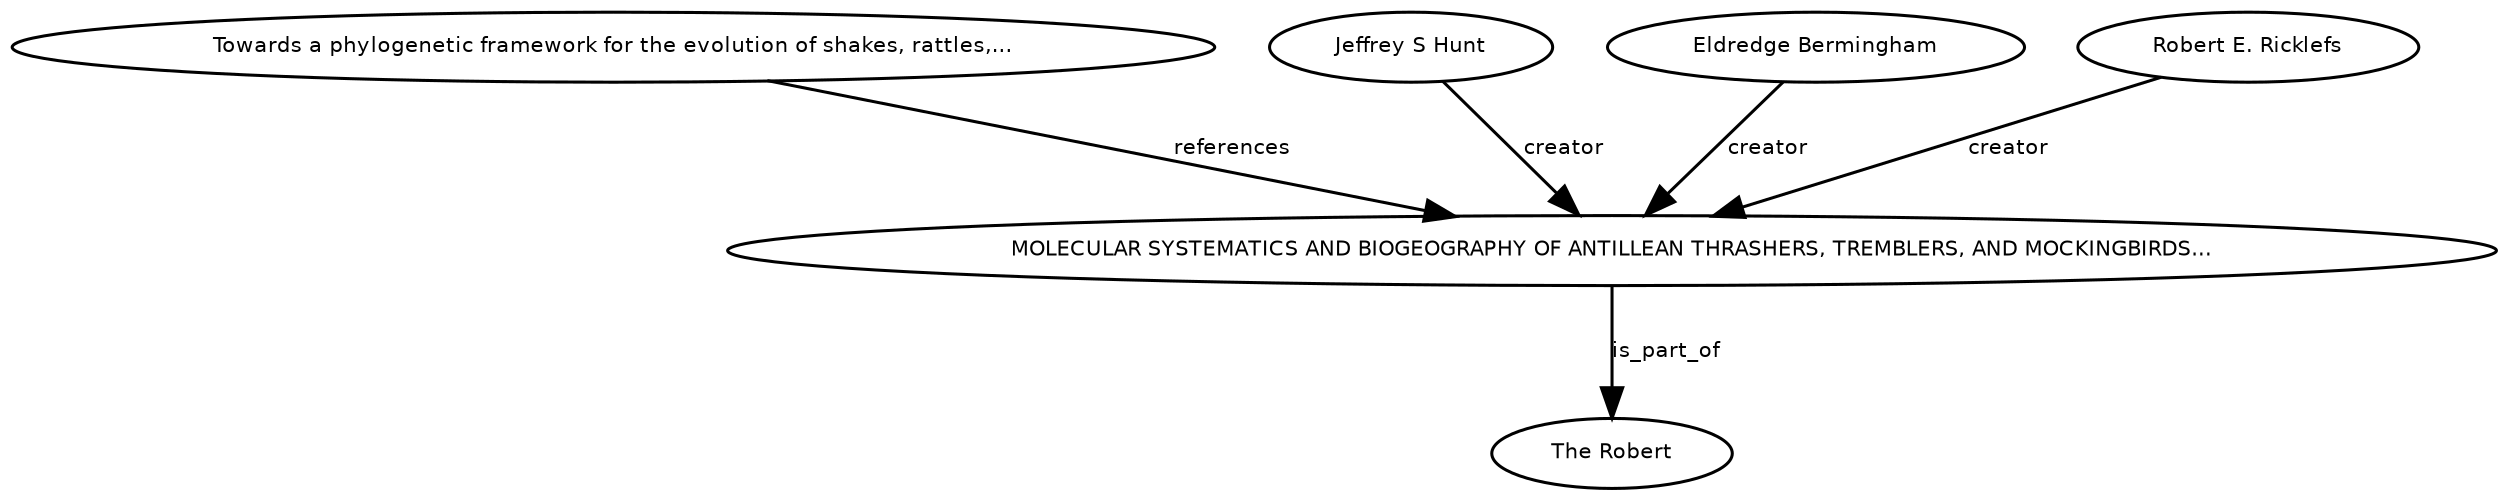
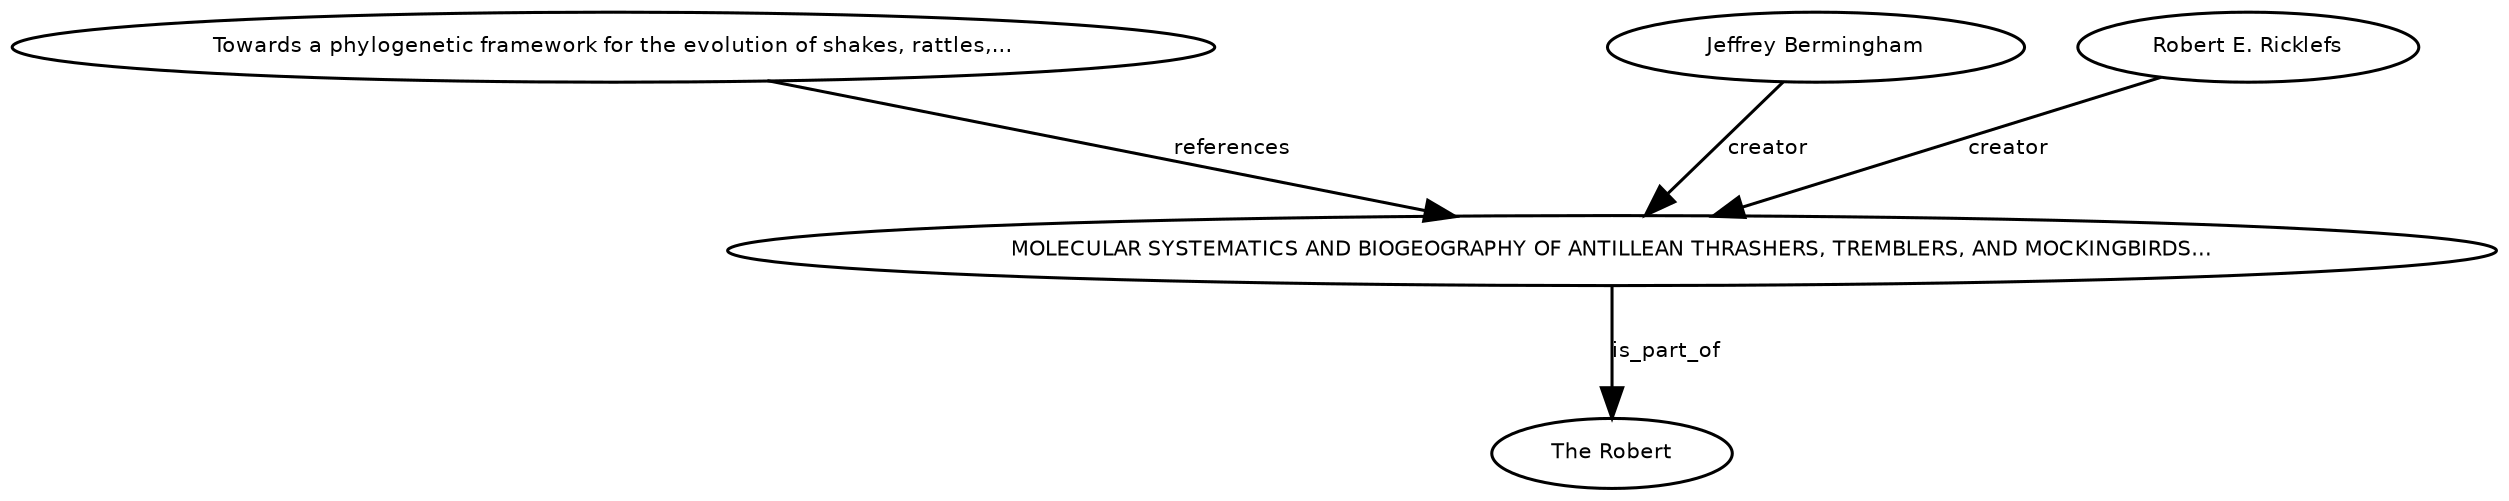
(1411, 47) -> none
(1816, 47) -> (1816, 47)
